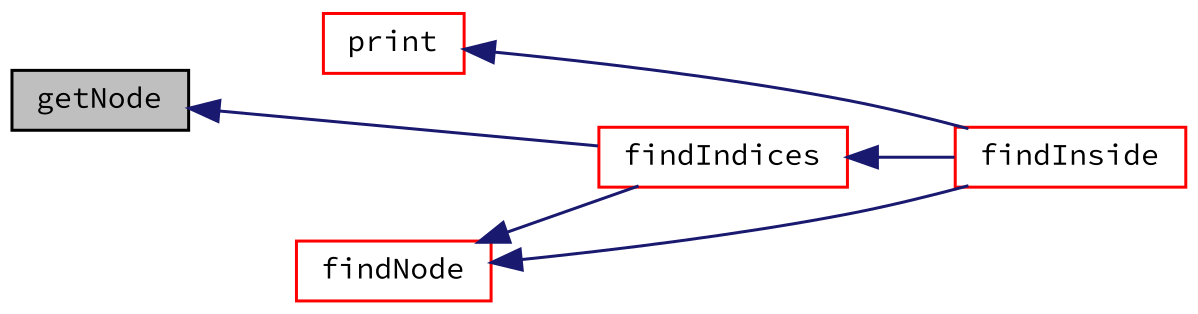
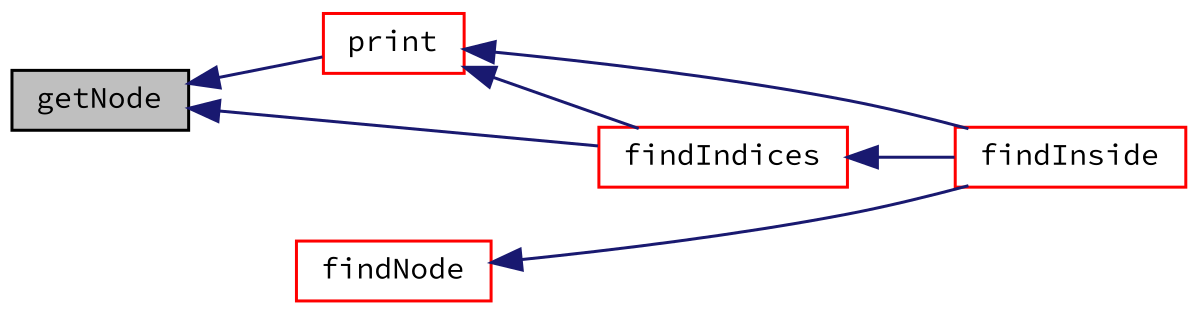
none -> (271, 67)
(573, 209) -> (566, 103)
